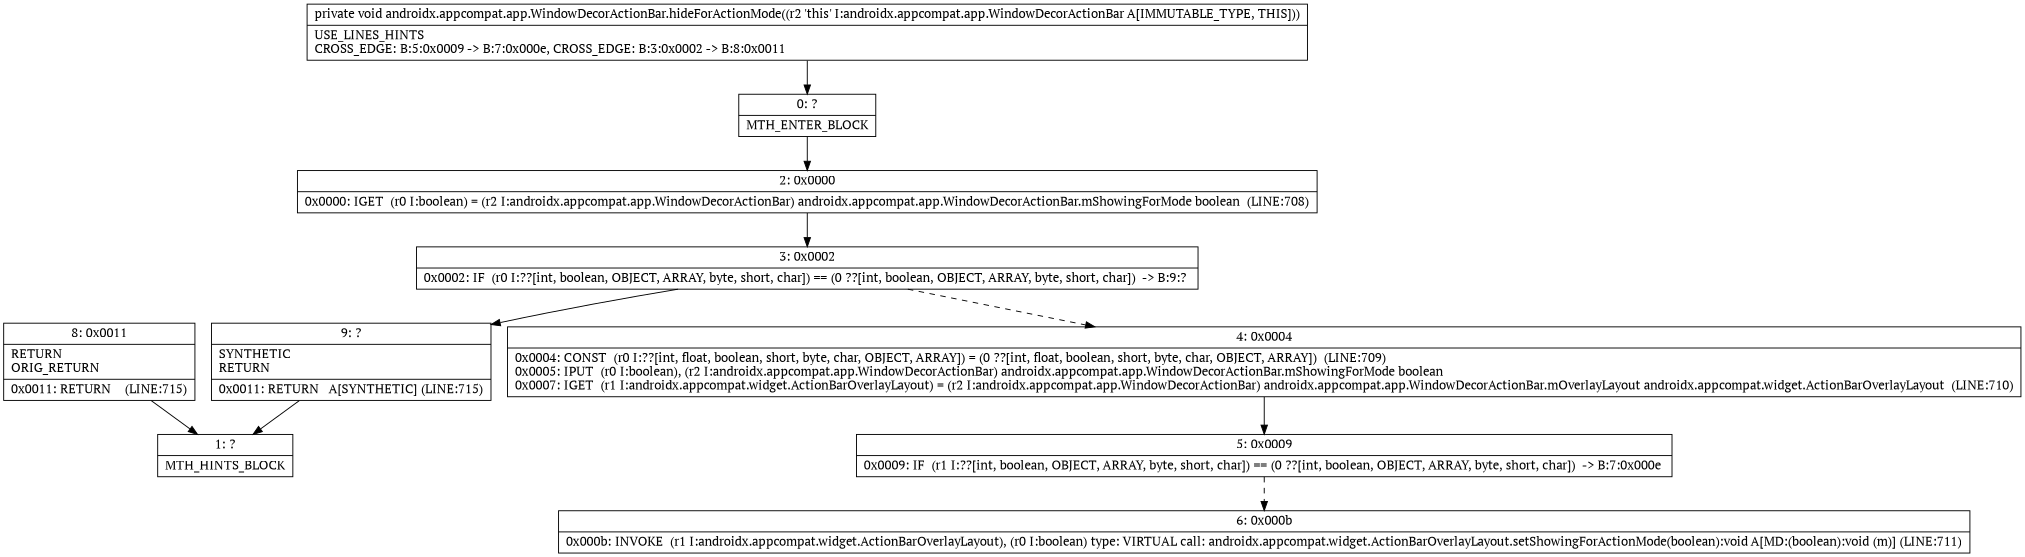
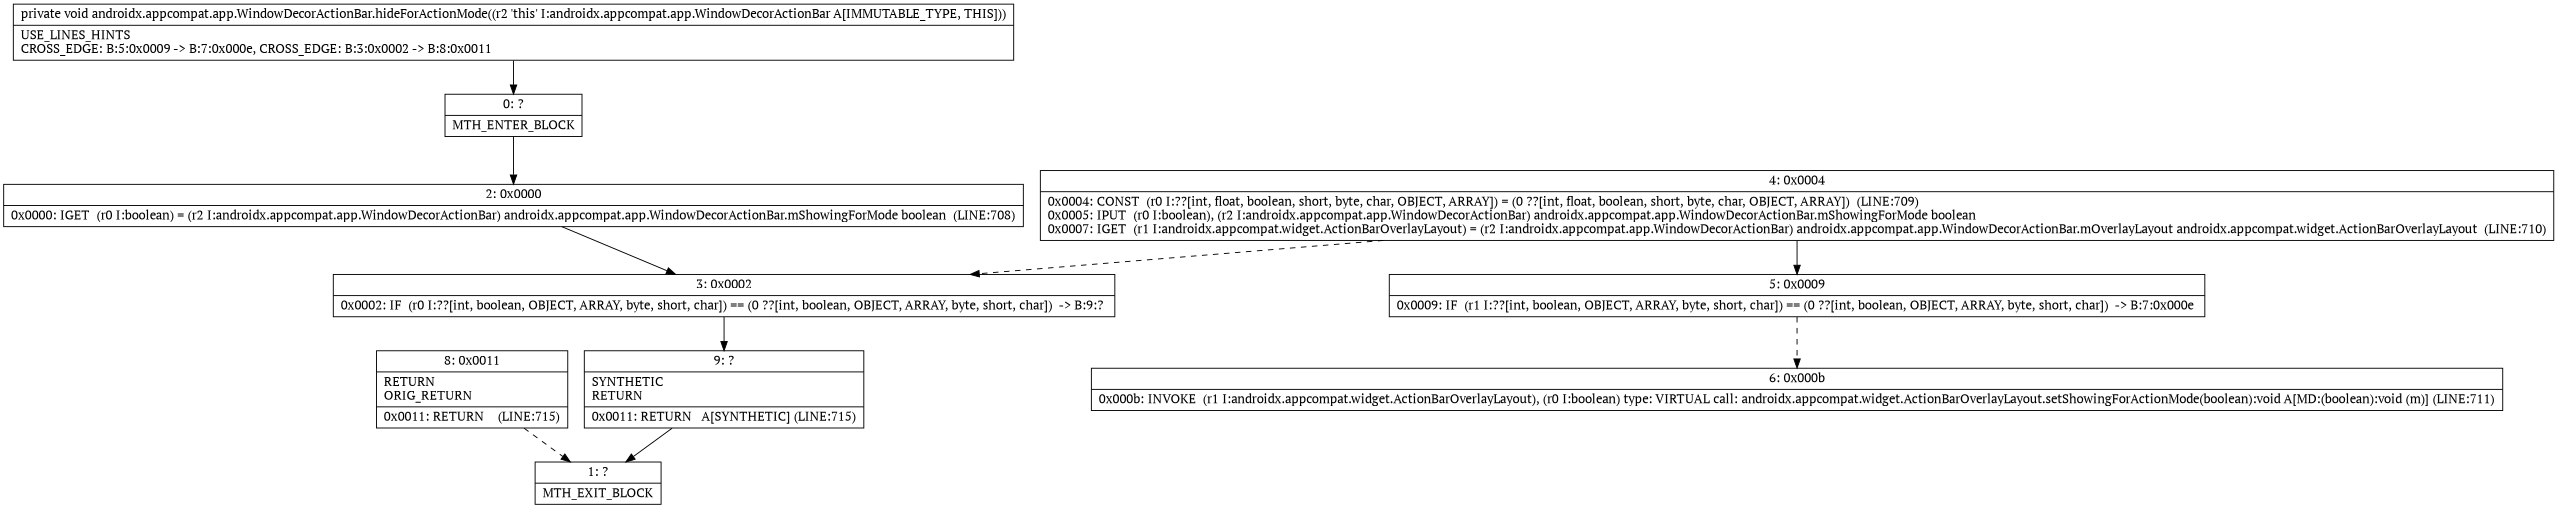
(997, 307) -> (1181, 257)
(171, 415) -> (543, 442)
(225, 466) -> (598, 493)
